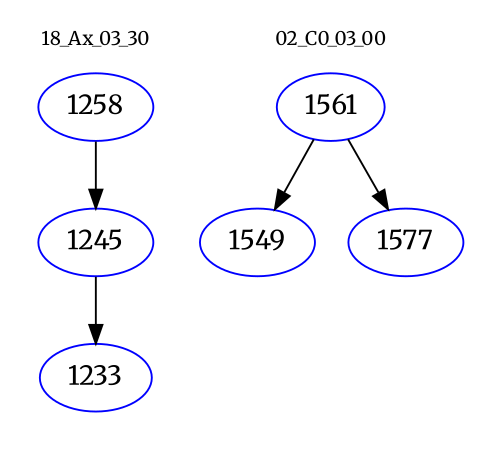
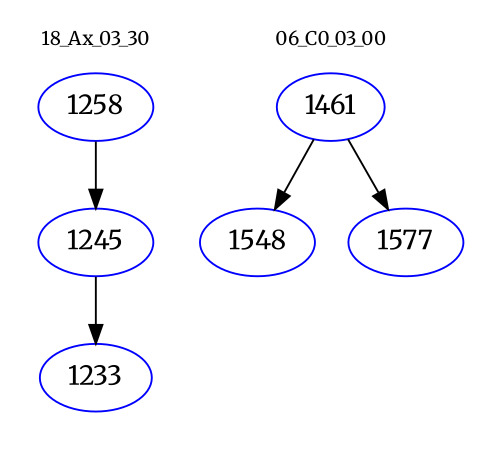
(332, 40) -> (332, 40)
(331, 107) -> (331, 107)
(257, 242) -> (257, 242)
